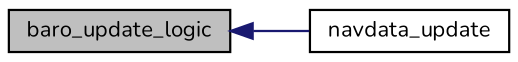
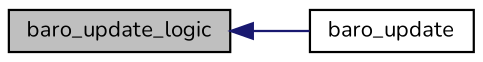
(410, 31) -> (392, 31)
